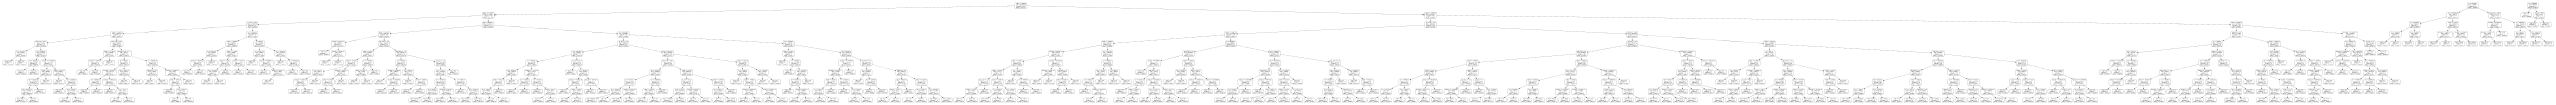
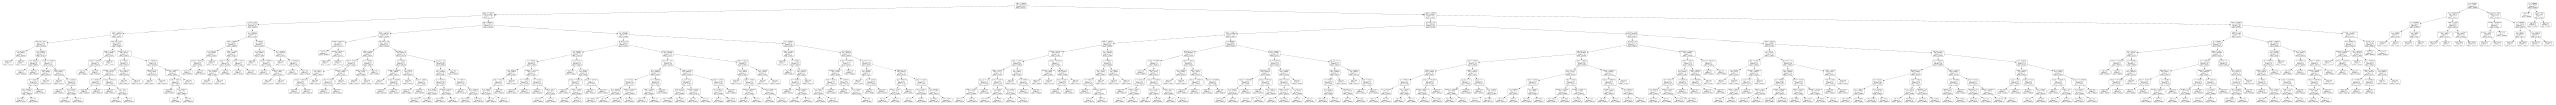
none -> (281, 82)
none -> (1708, 82)
(2382, 91) -> none
(854, 100) -> none
